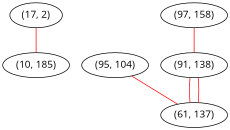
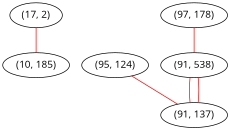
(194, 15) -> (194, 15)
(115, 65) -> (115, 65)
(194, 65) -> (194, 65)
(194, 115) -> (194, 115)
